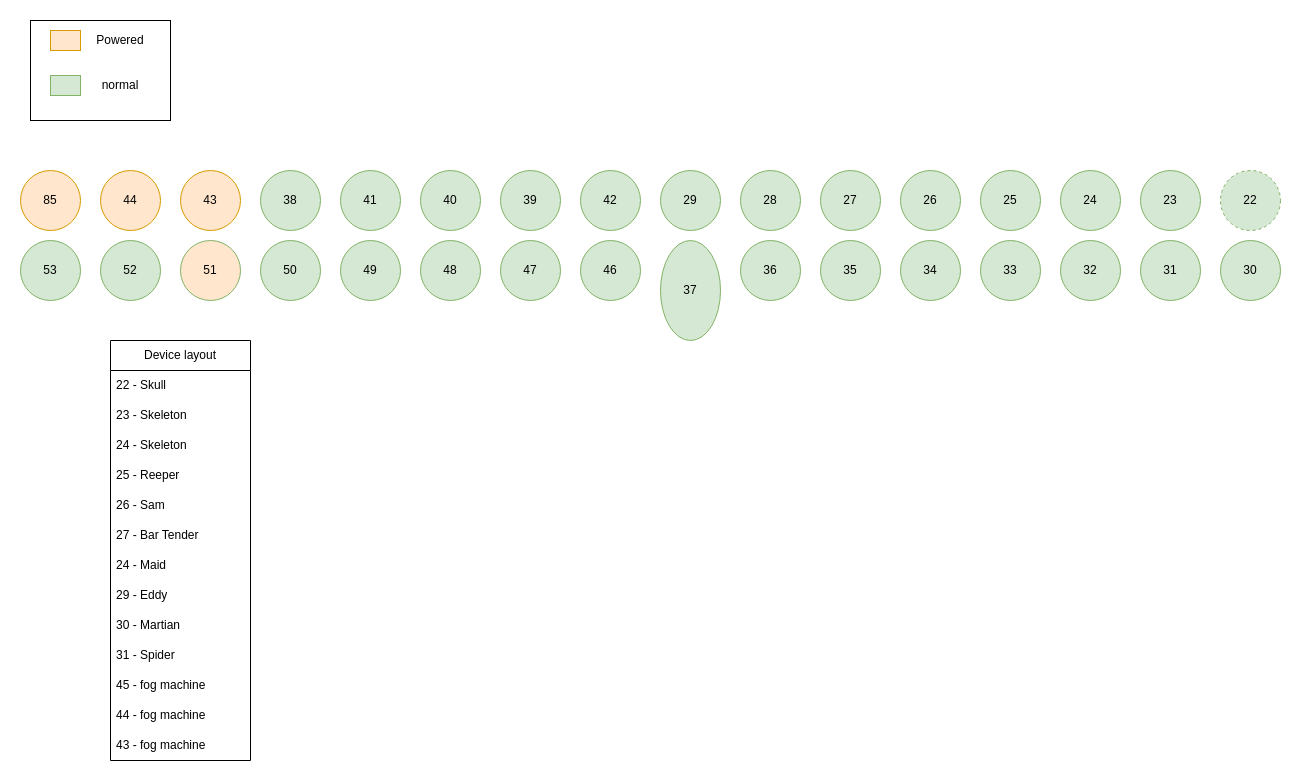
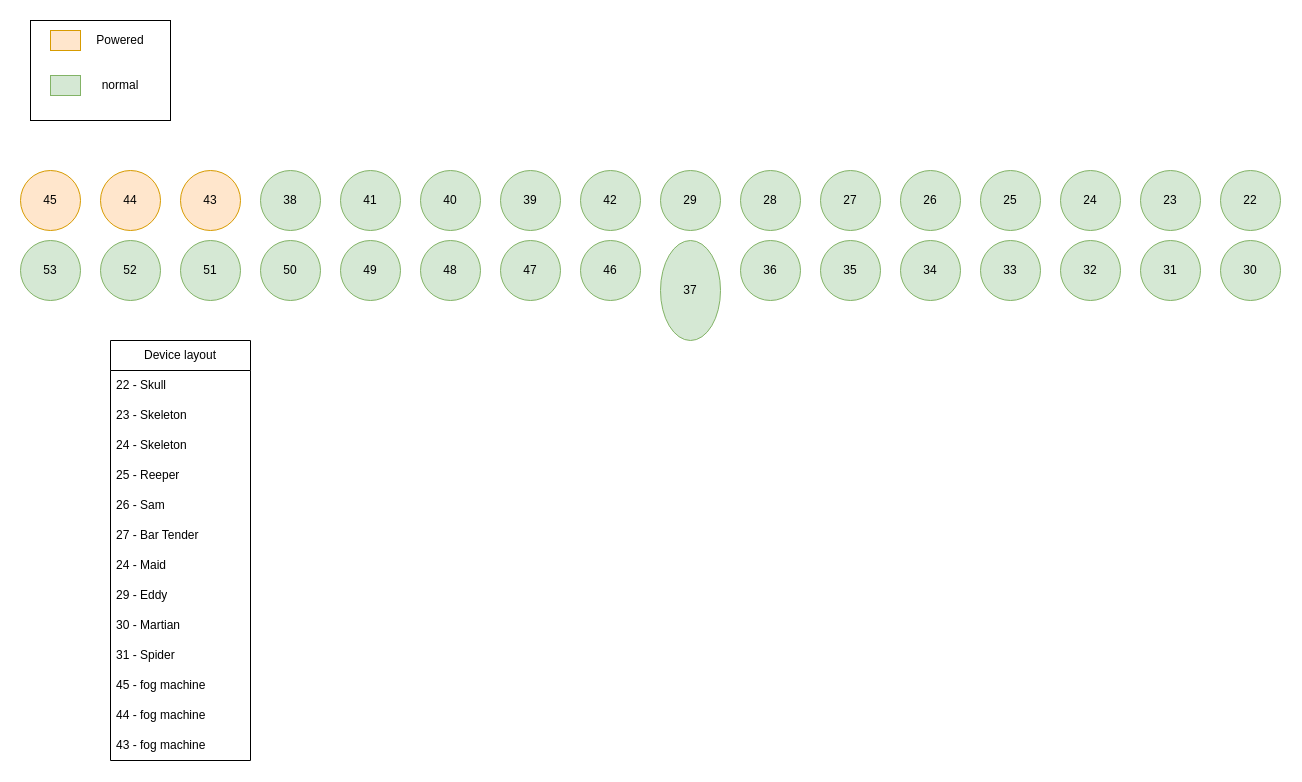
(51, 201) -> (51, 201)
(1251, 201) -> (1251, 201)
(211, 271) -> (211, 271)
